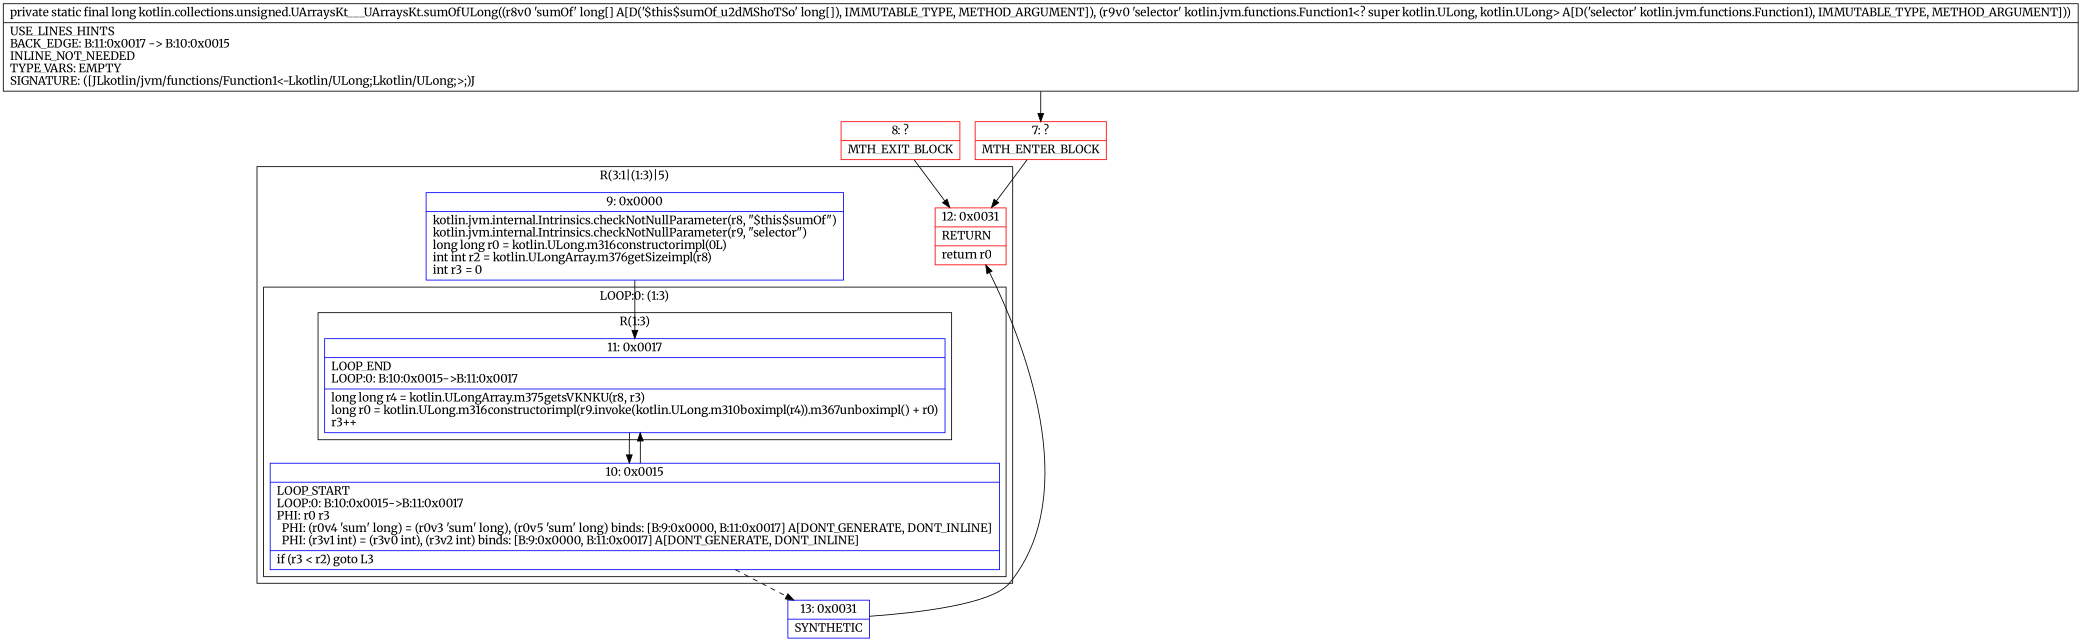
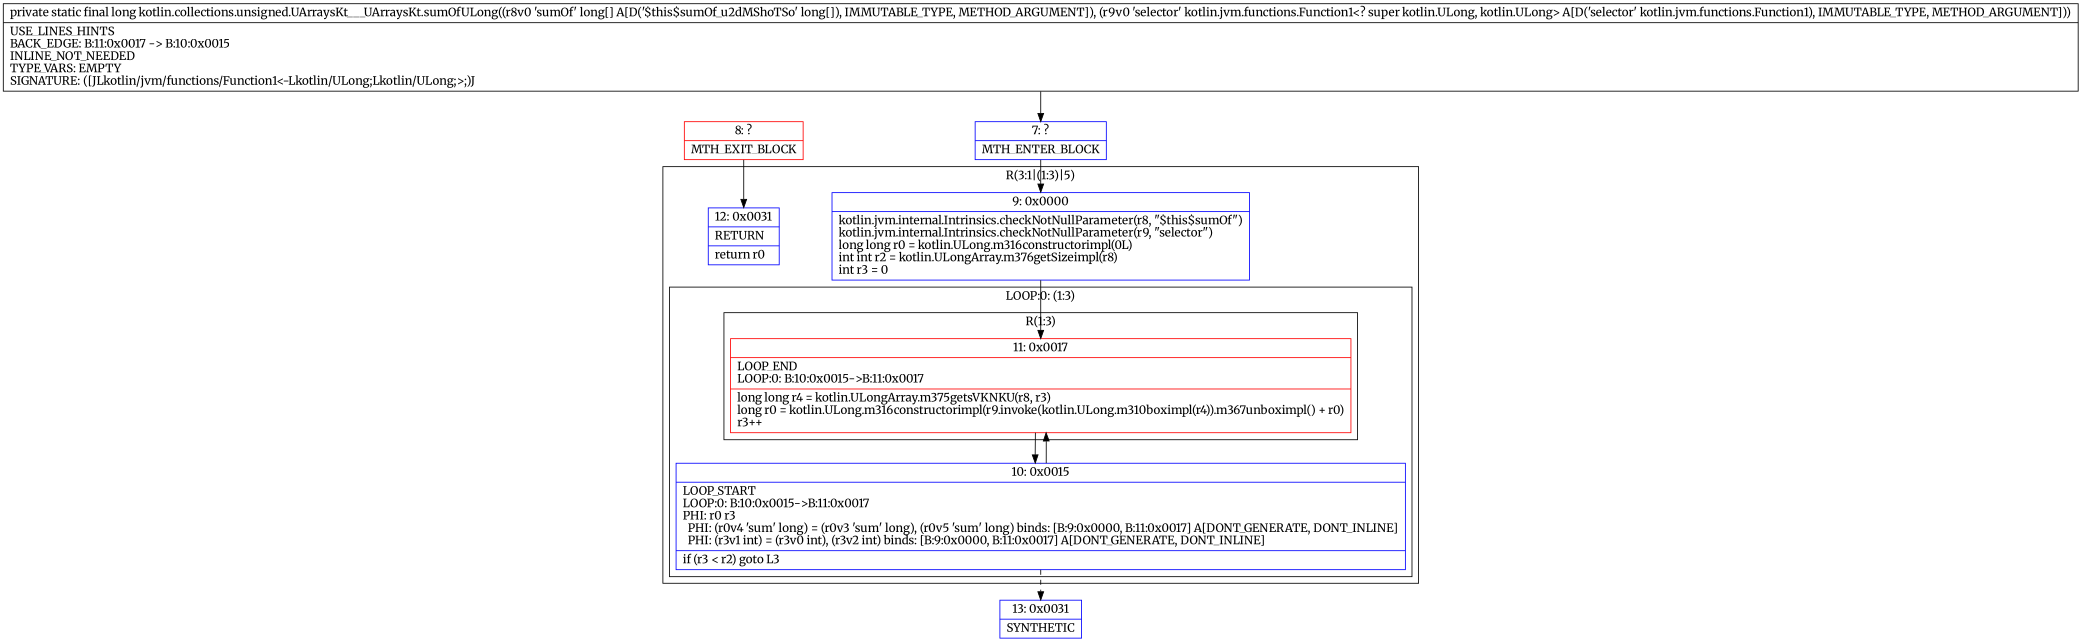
(1041, 141) -> (1041, 141)
(1007, 187) -> (1041, 172)
(971, 236) -> (744, 236)
(635, 386) -> (1041, 386)
(1043, 500) -> none
